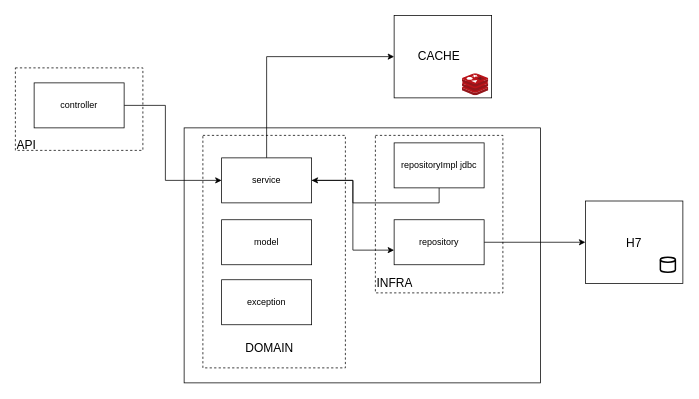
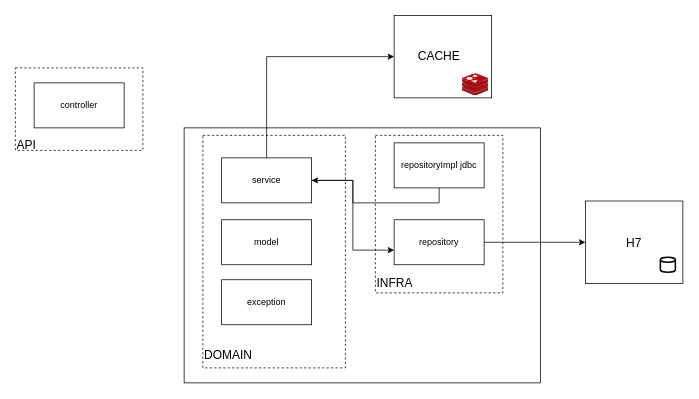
(165, 147) -> none
(270, 342) -> (229, 349)
